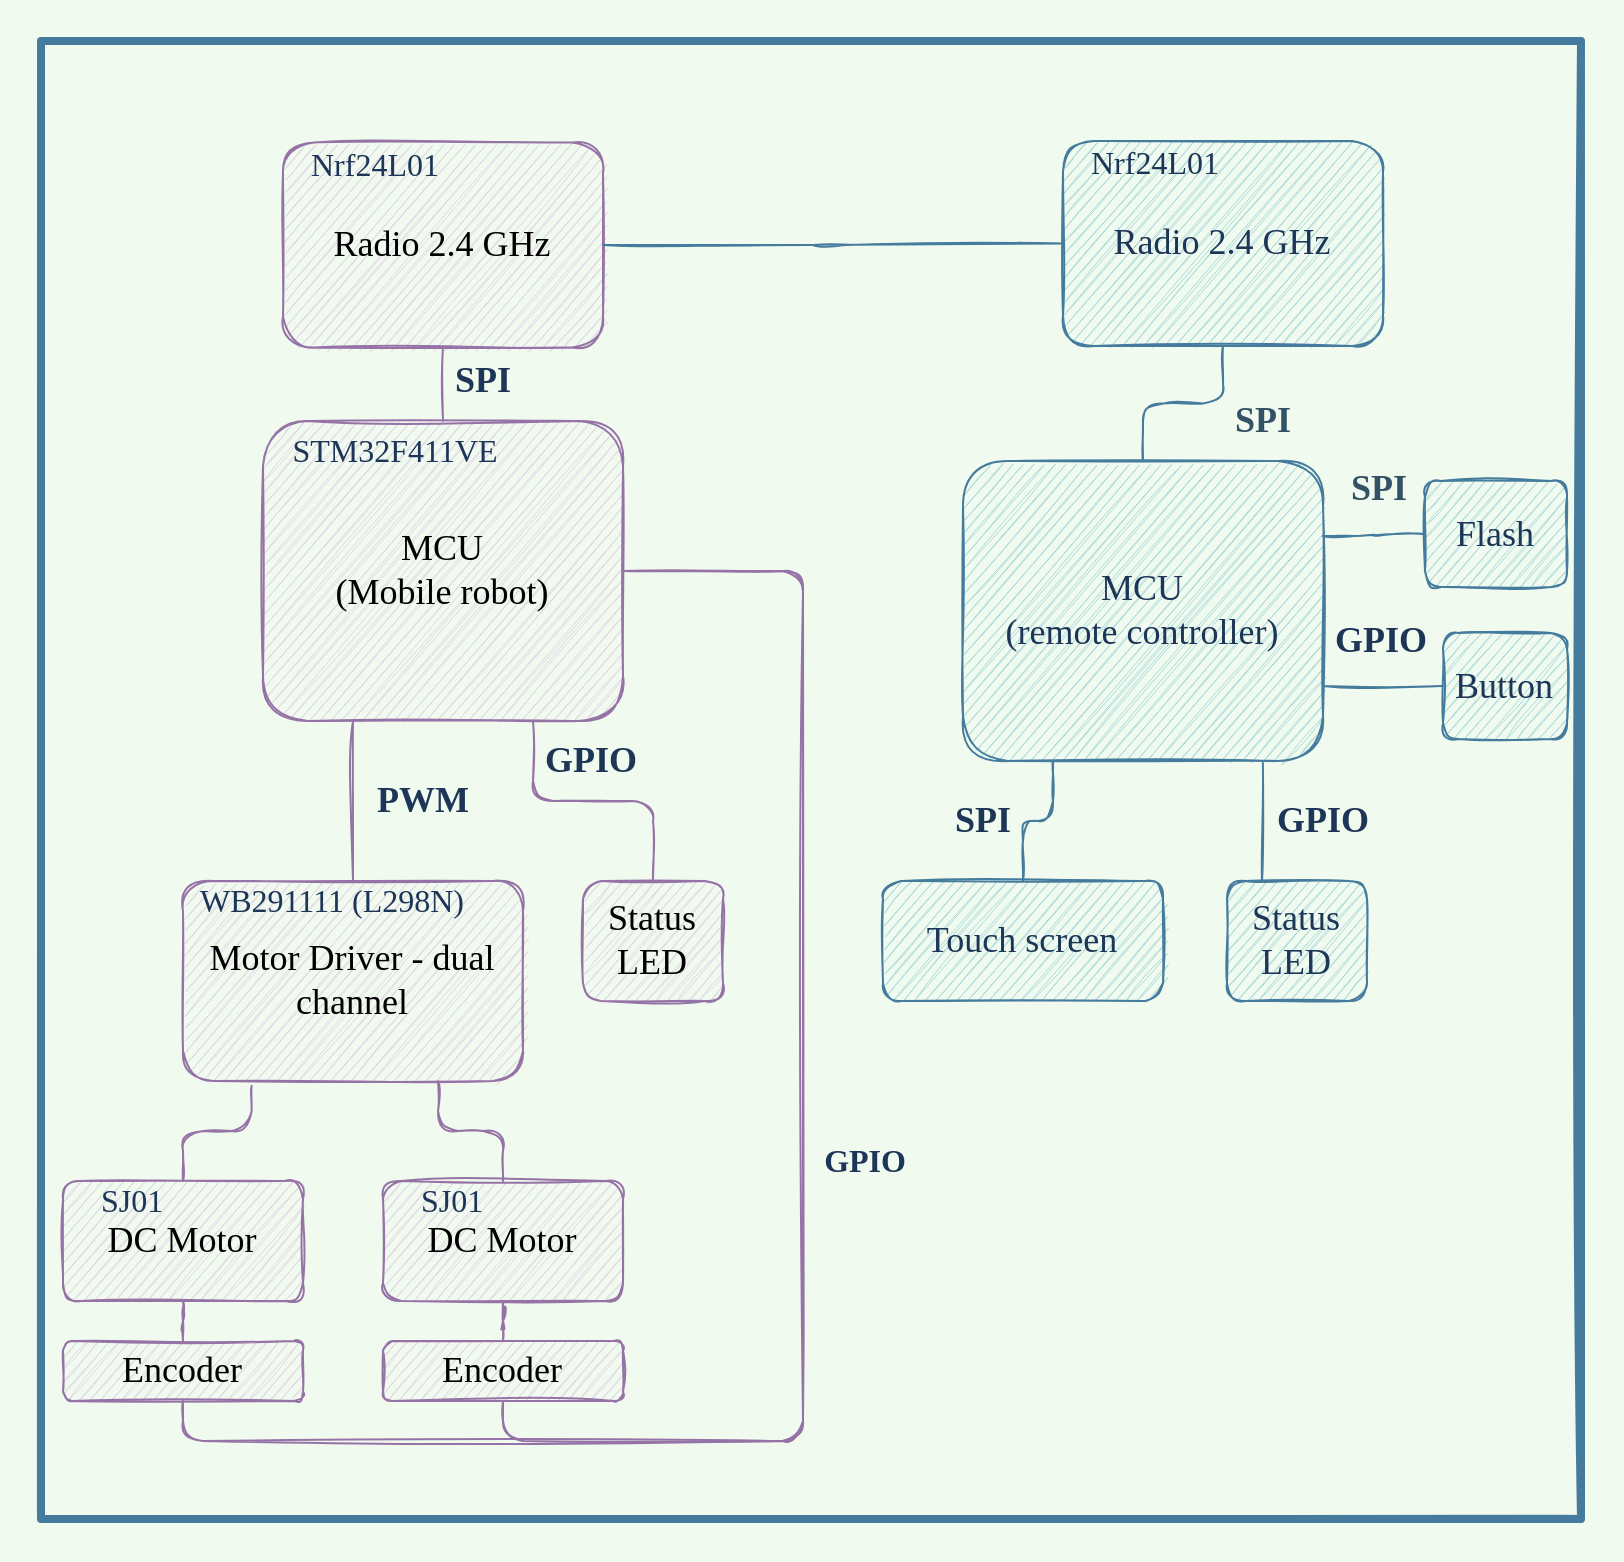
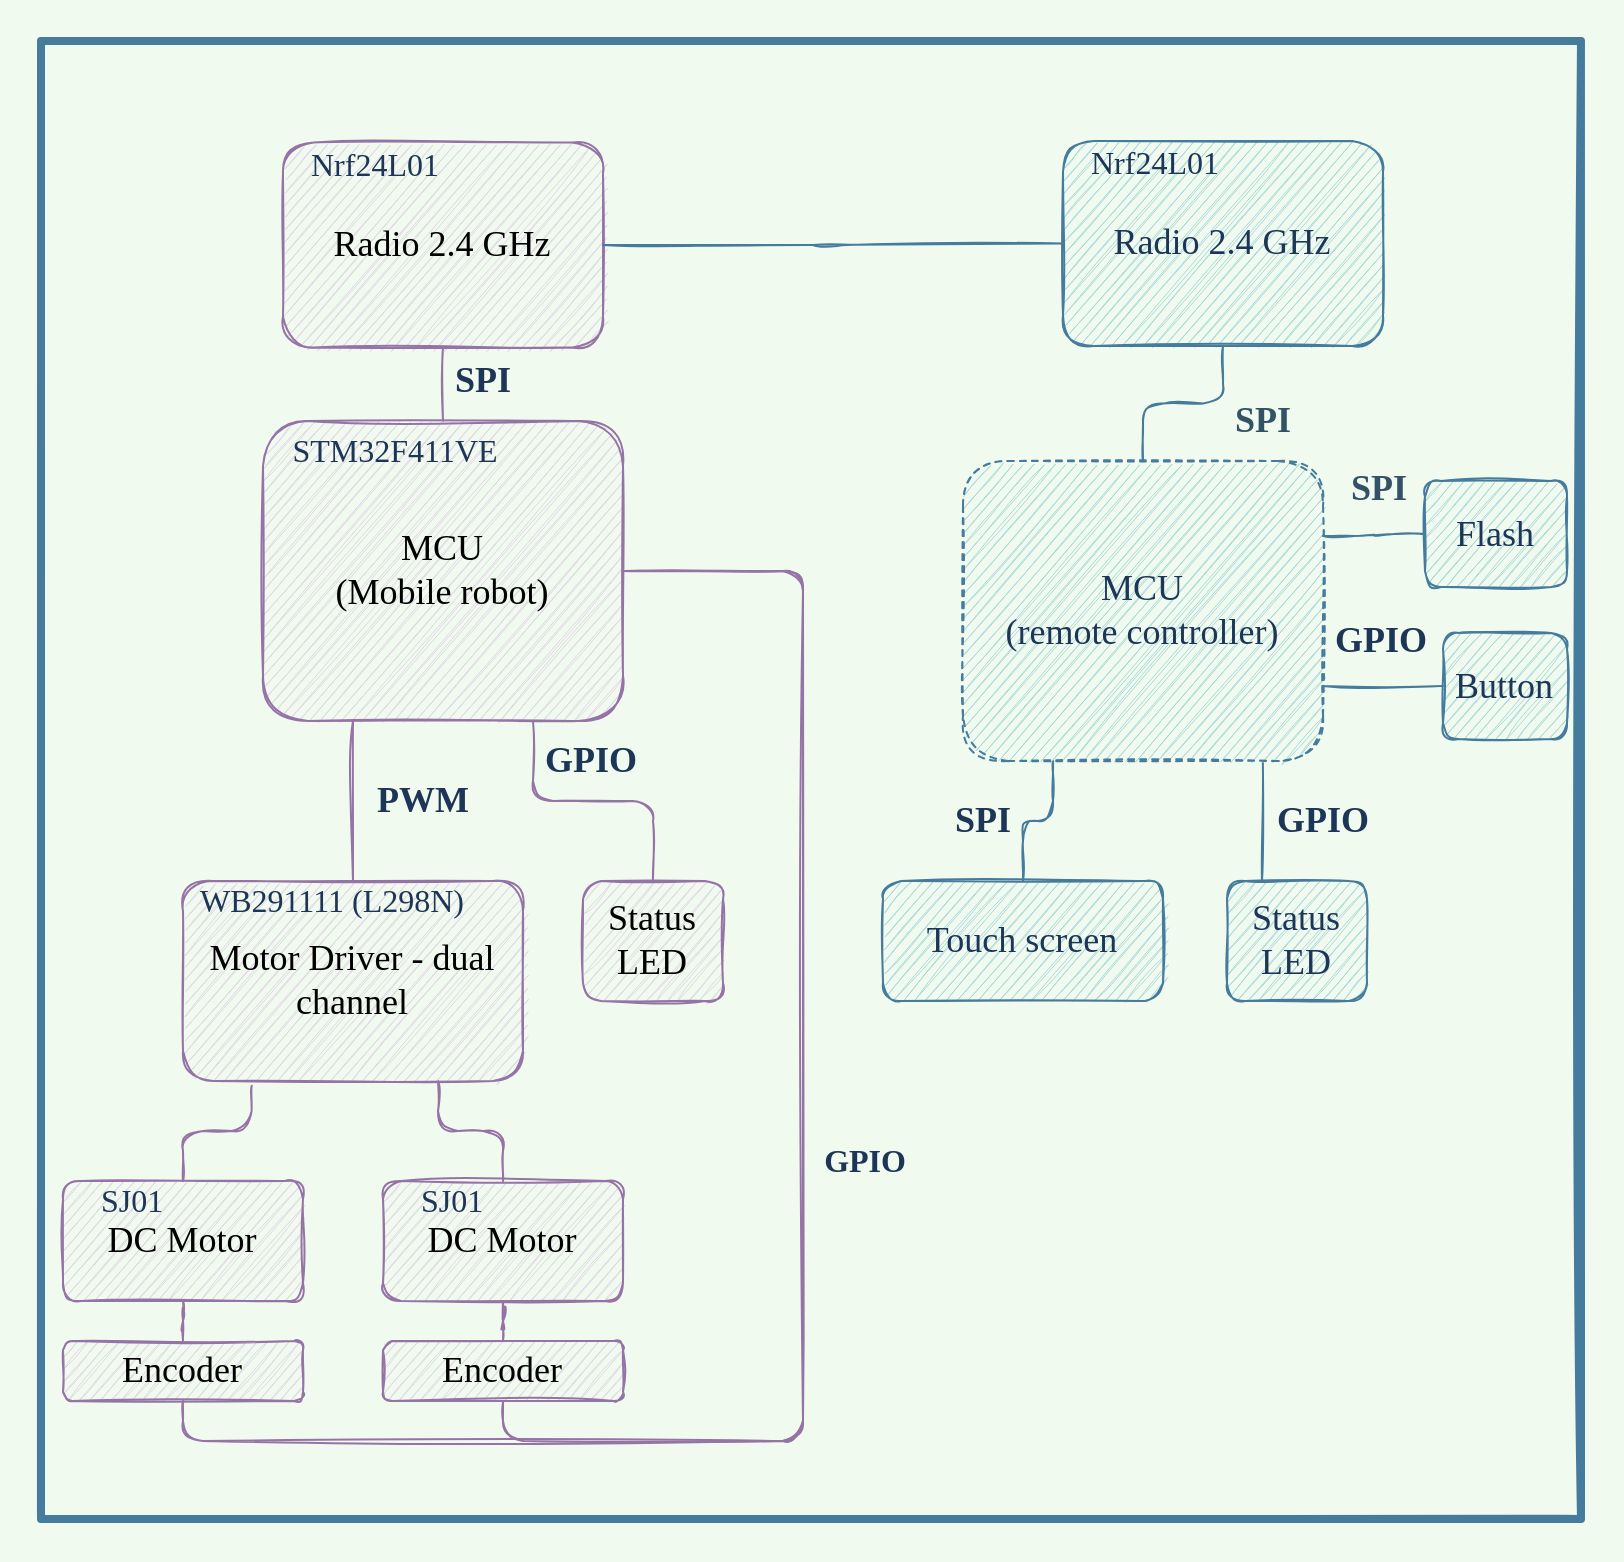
(1143, 611) -> (1143, 611)
